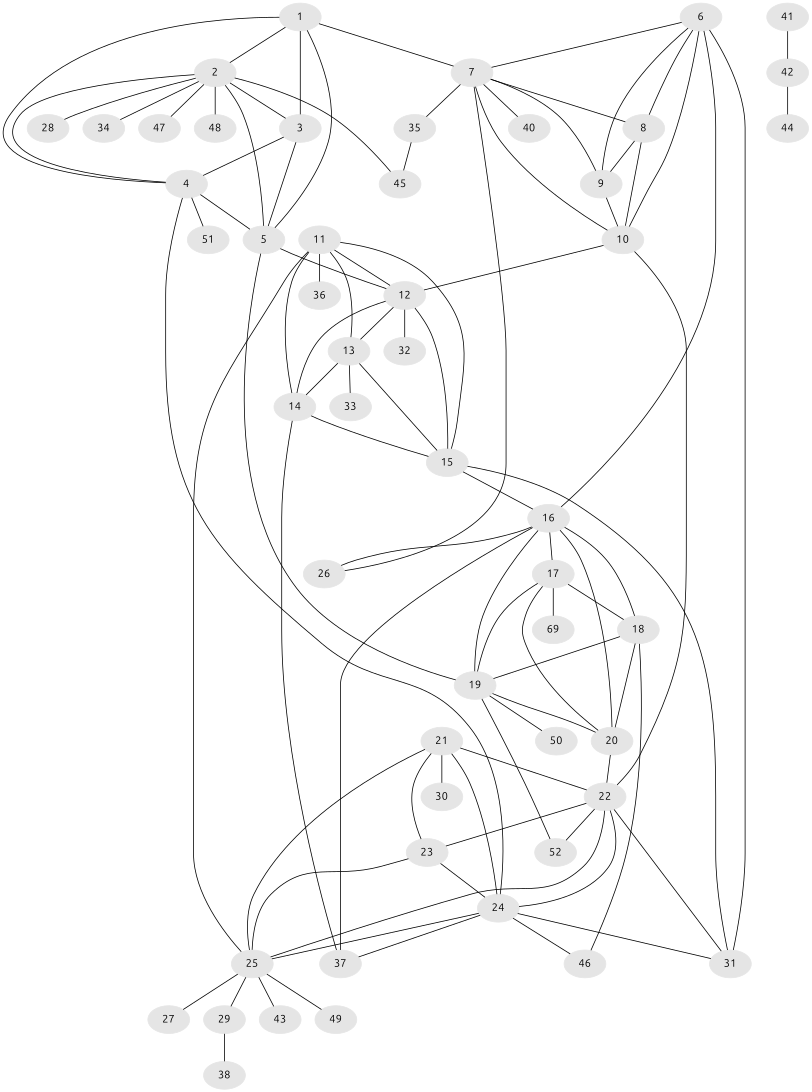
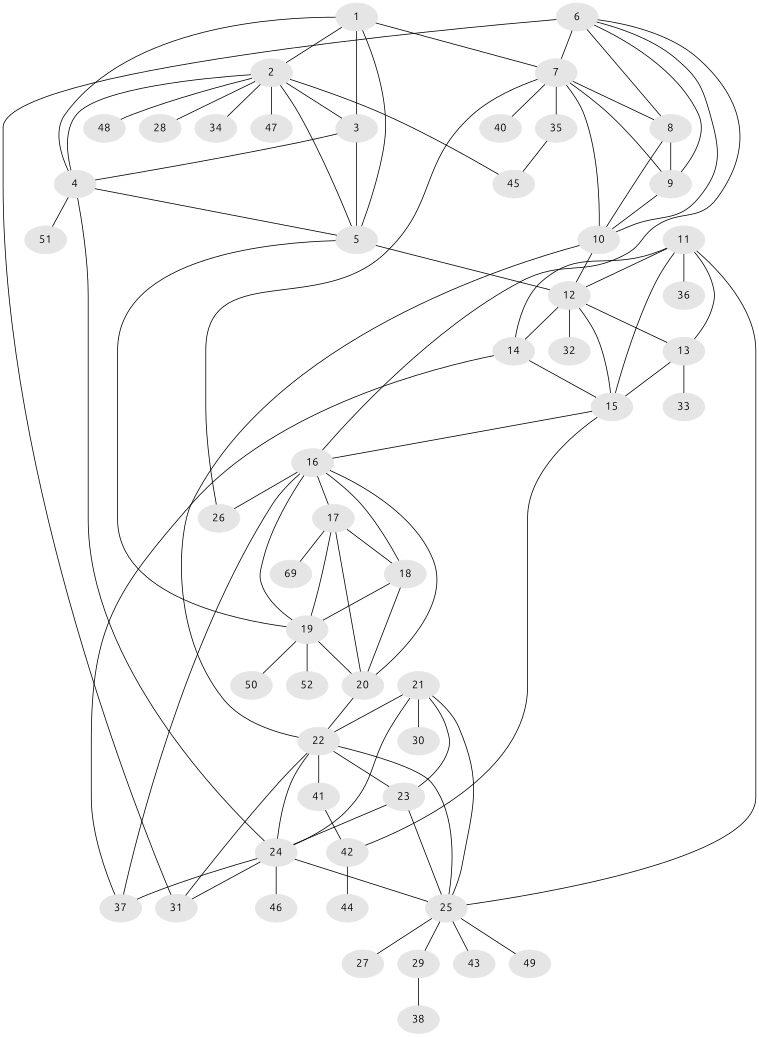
(322, 379) -> none
(698, 646) -> (528, 659)
(636, 801) -> none
(580, 825) -> (319, 769)
